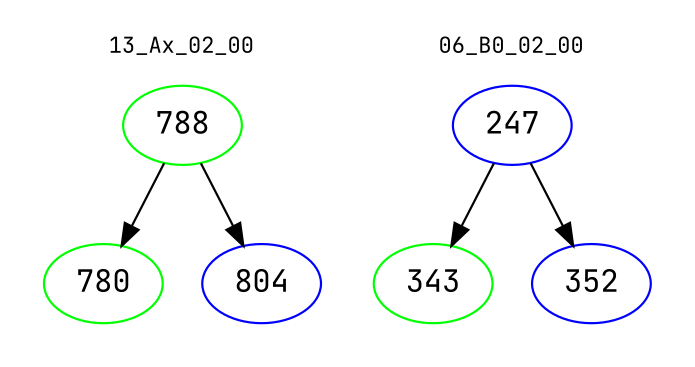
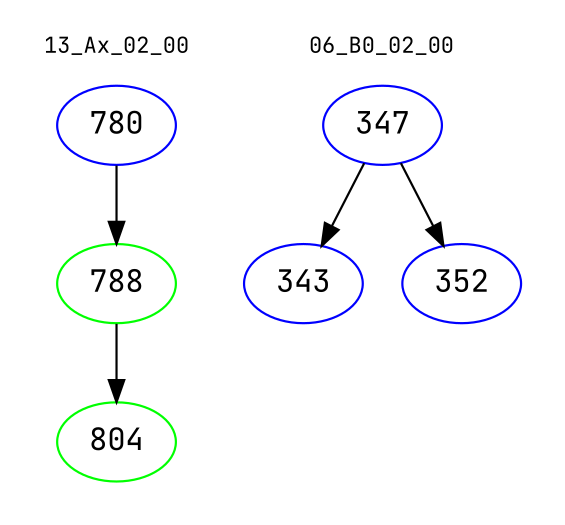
(512, 125) -> (383, 125)
(148, 195) -> (117, 194)
(103, 284) -> (117, 125)
(262, 284) -> (117, 442)
(433, 284) -> (303, 284)
